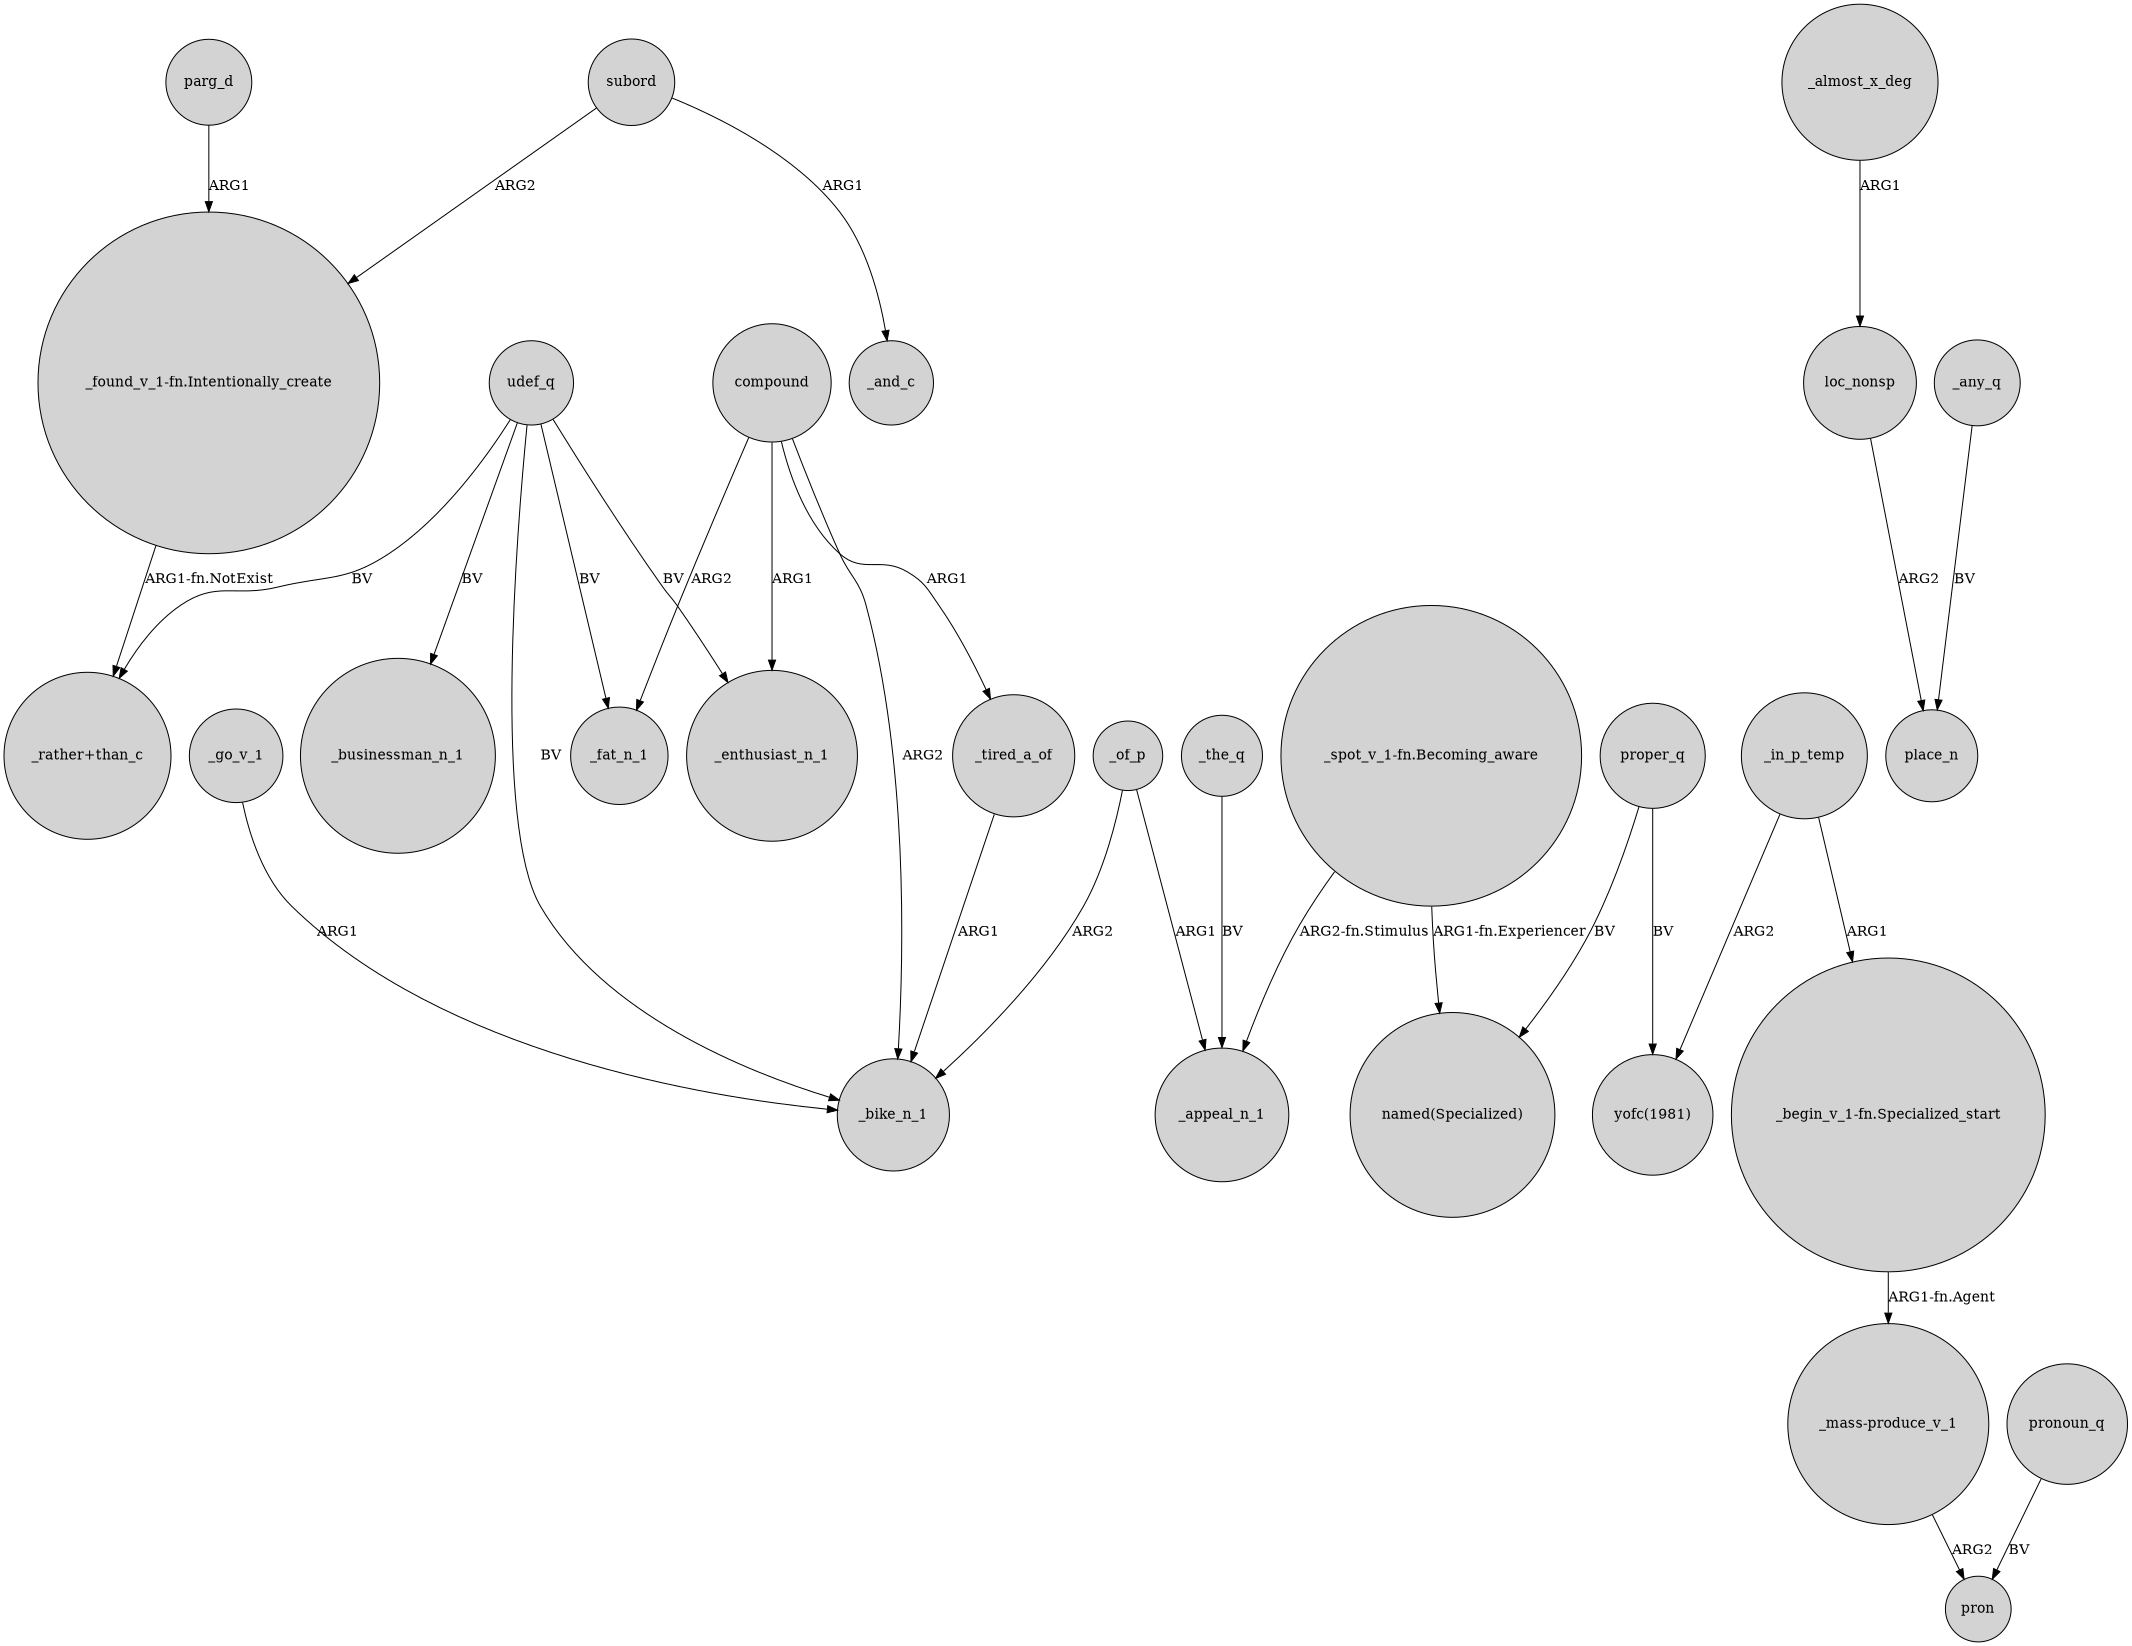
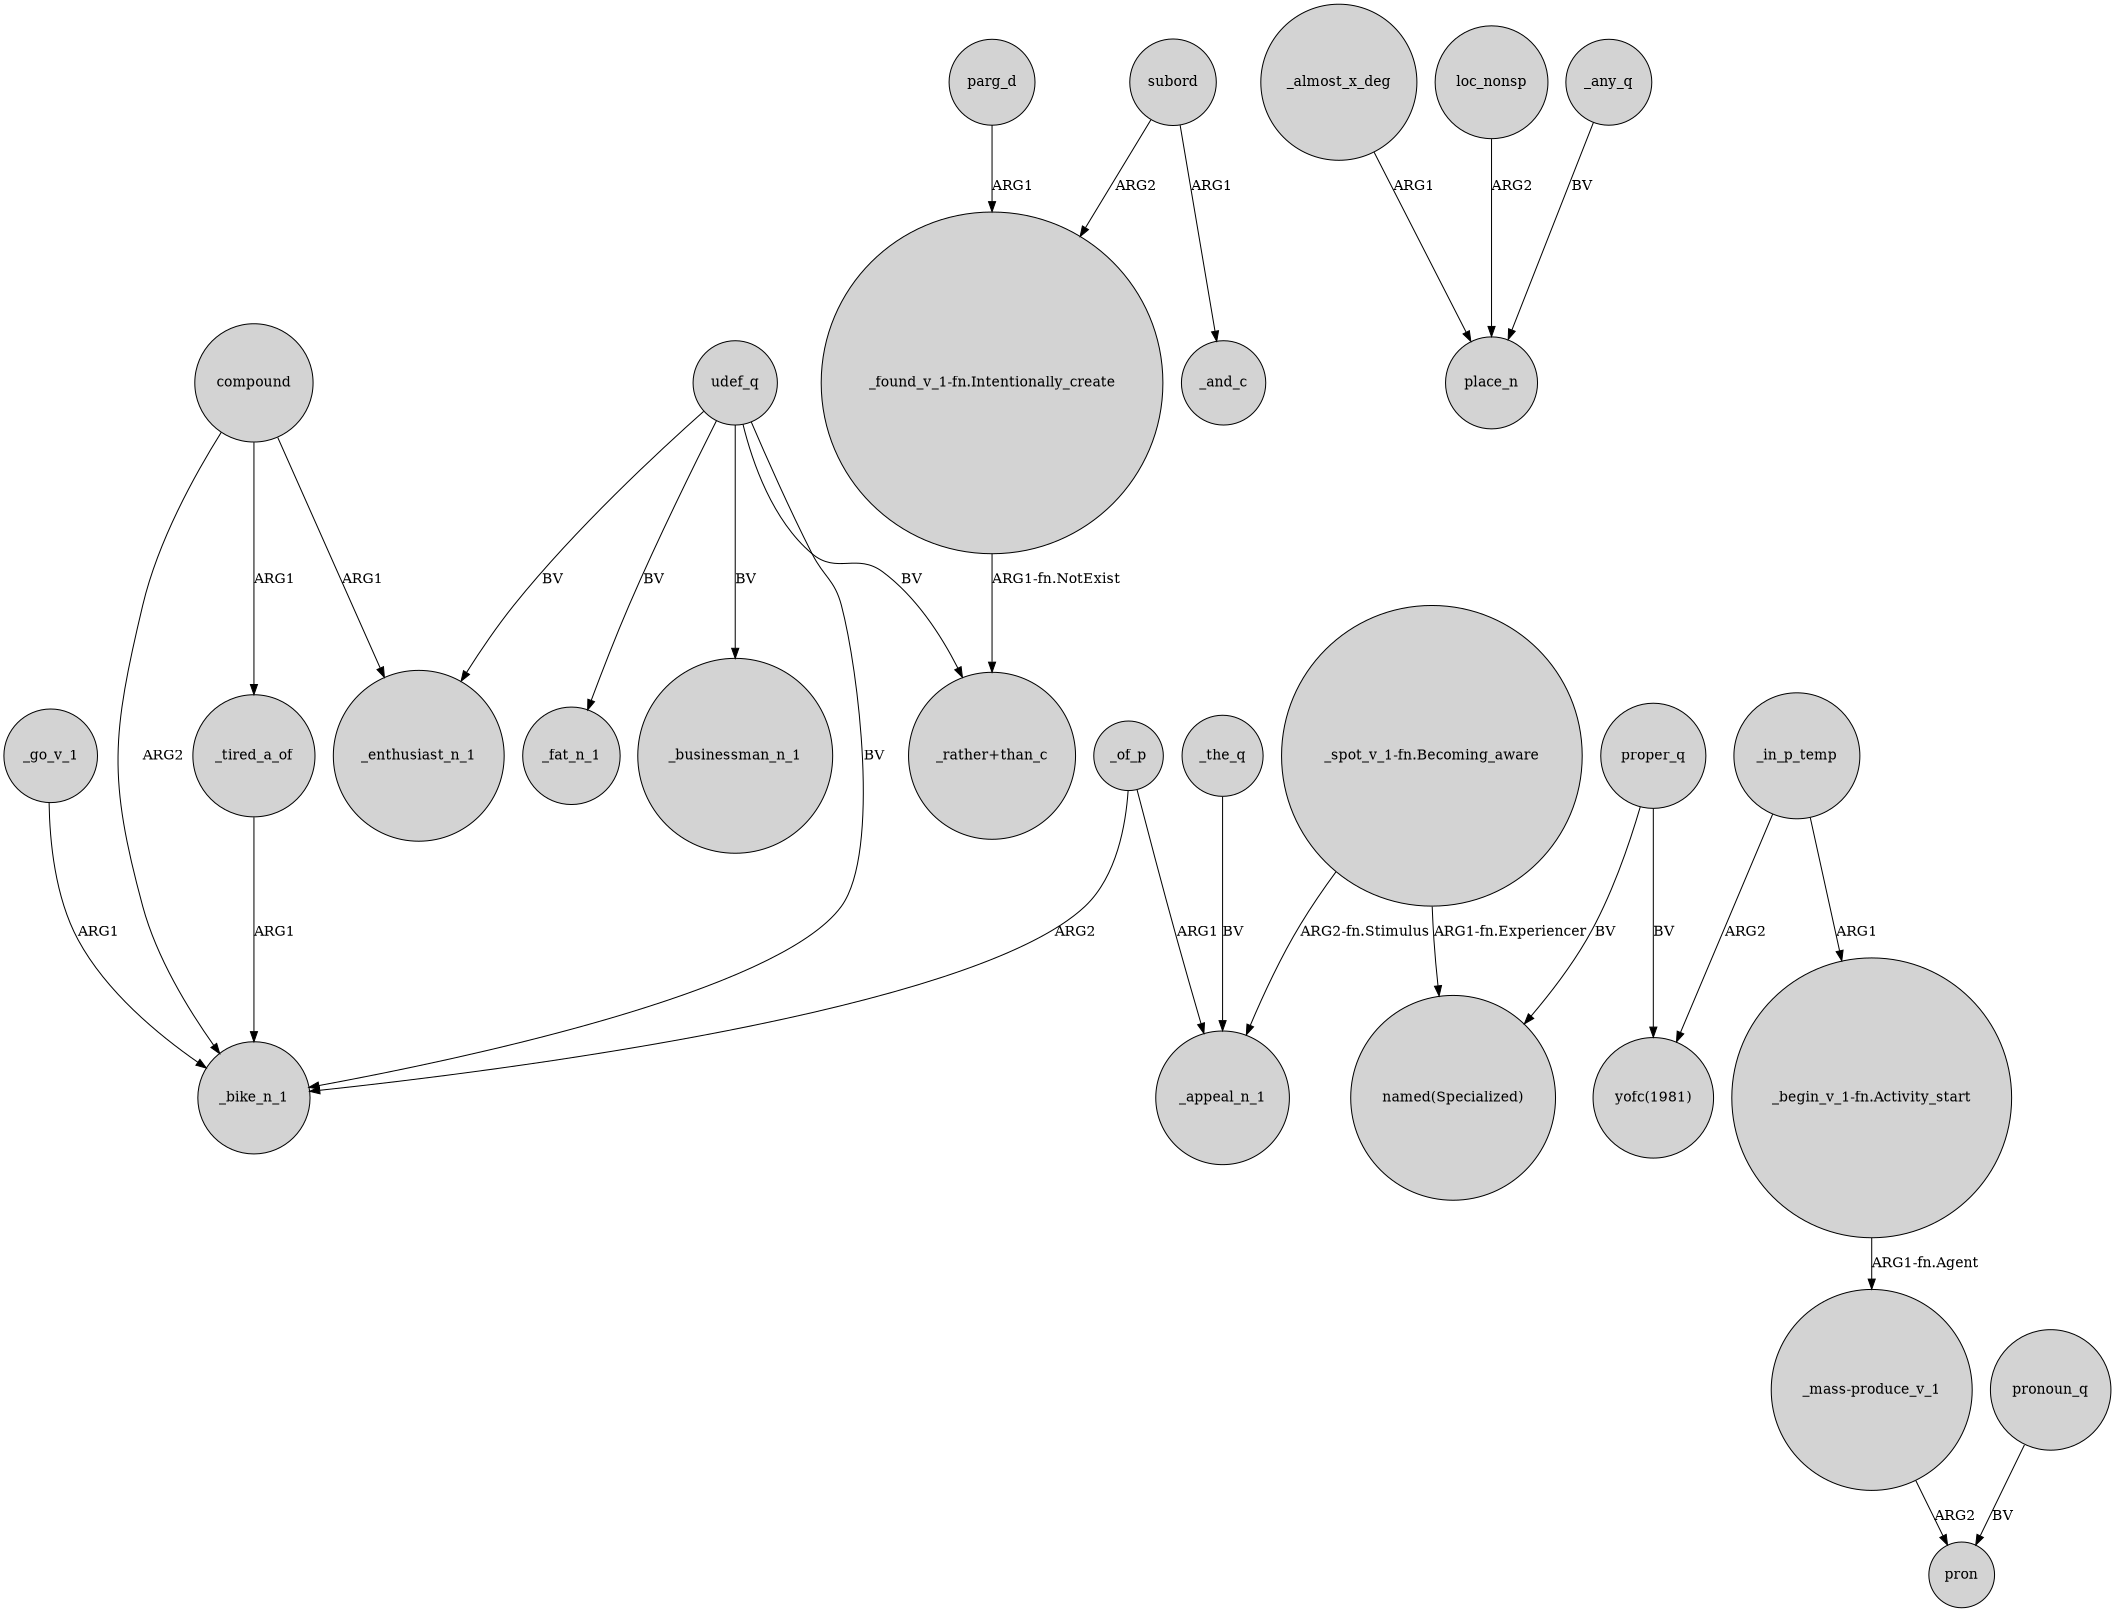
(1860, 238) -> (1420, 242)
(693, 568) -> none
(1888, 1115) -> (1872, 1098)
